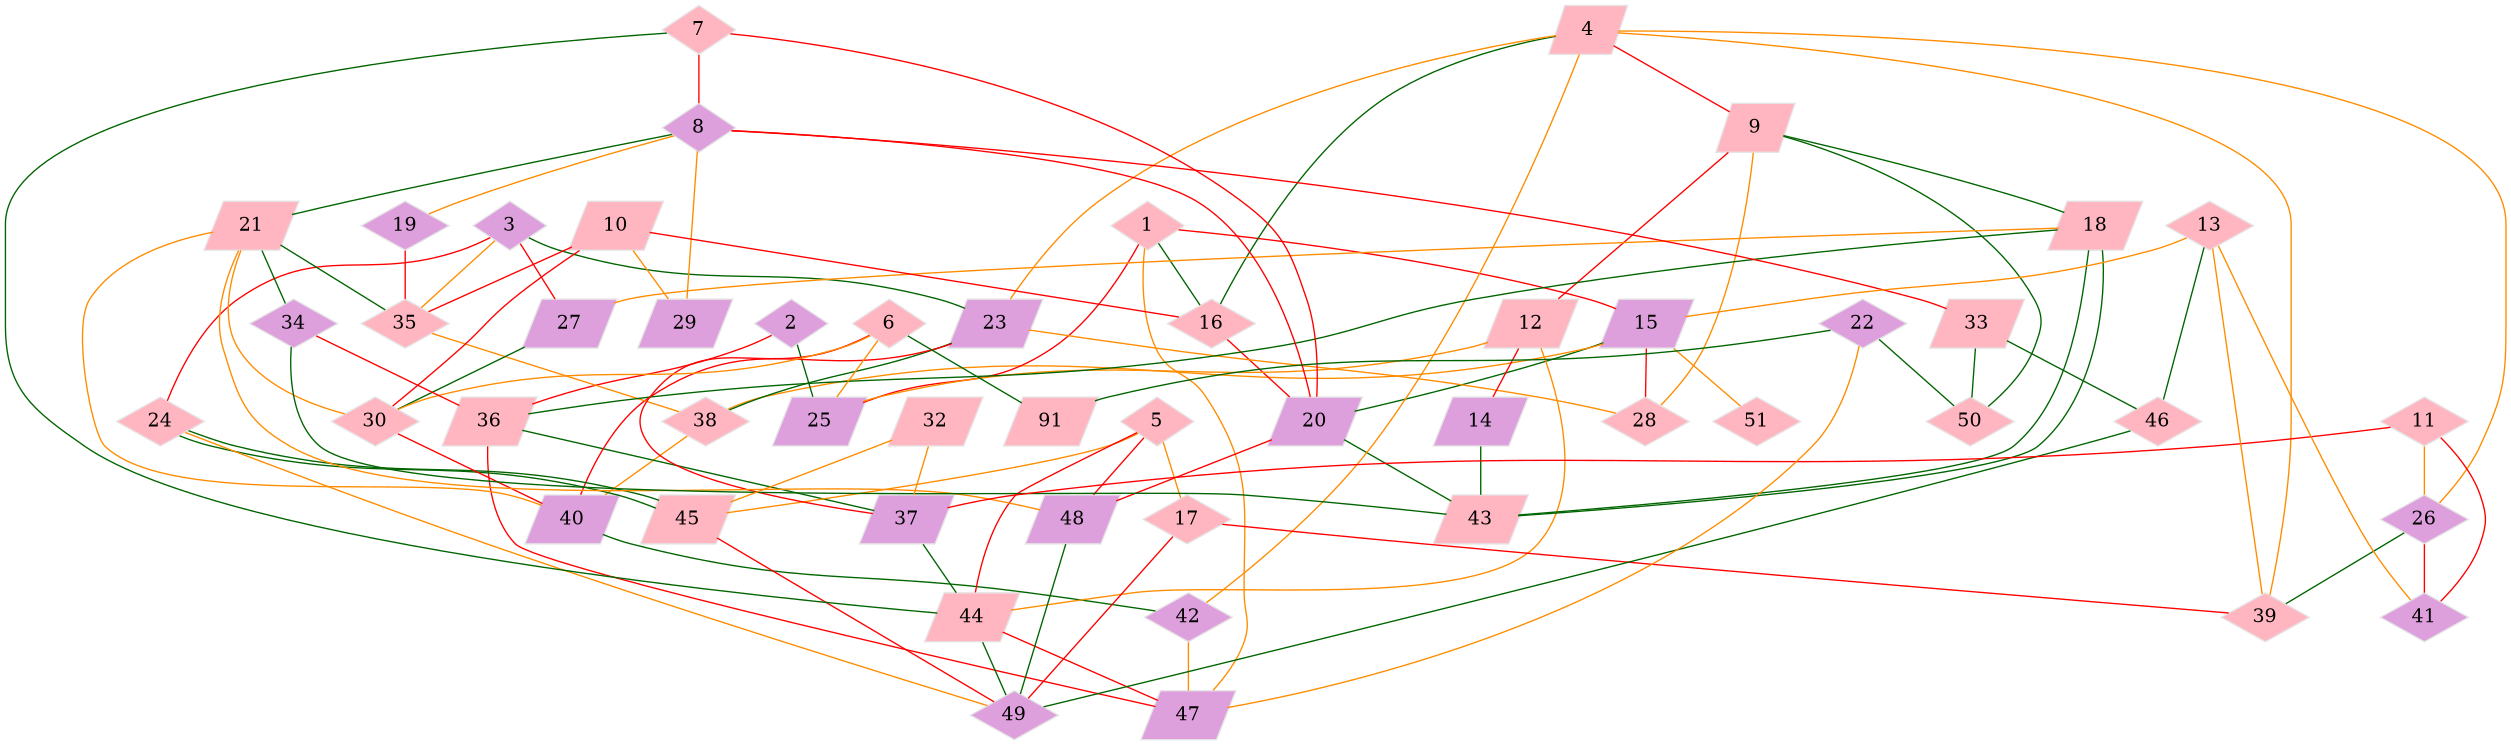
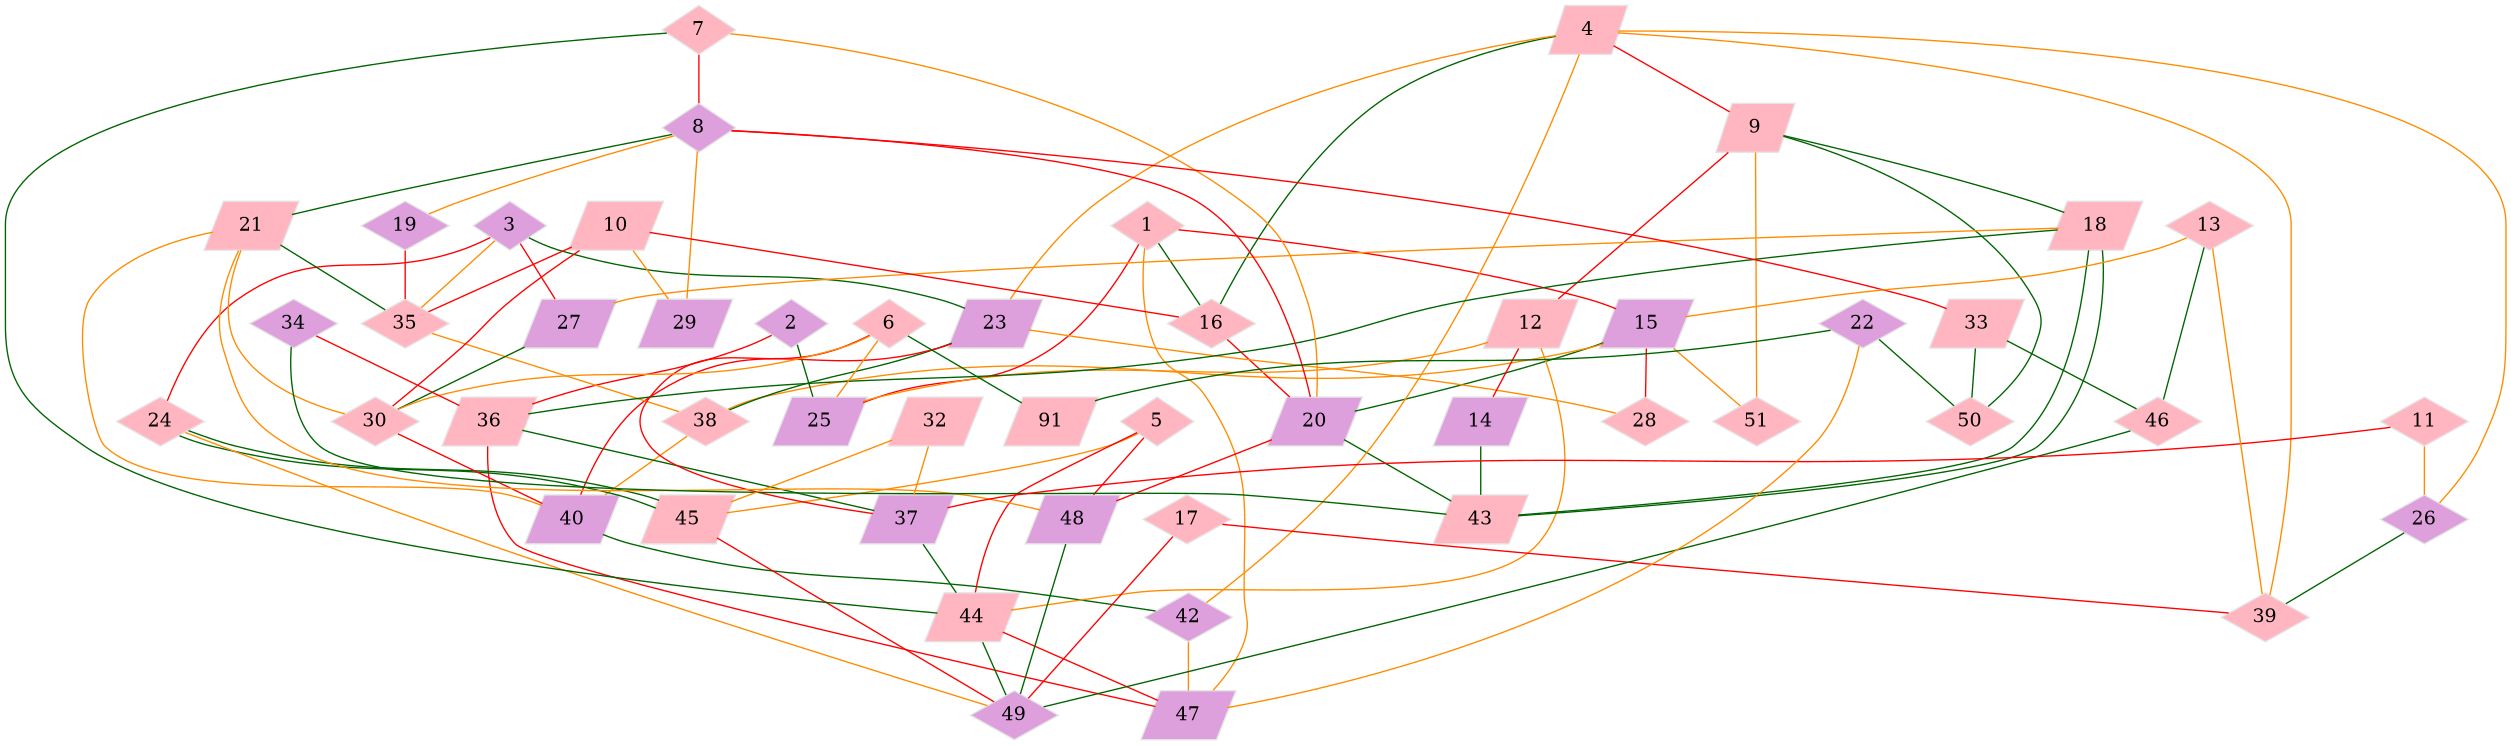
(1100, 122) -> (1100, 122)
(271, 270) -> none
(1727, 287) -> (1756, 275)
(1172, 469) -> none
(2424, 617) -> none
